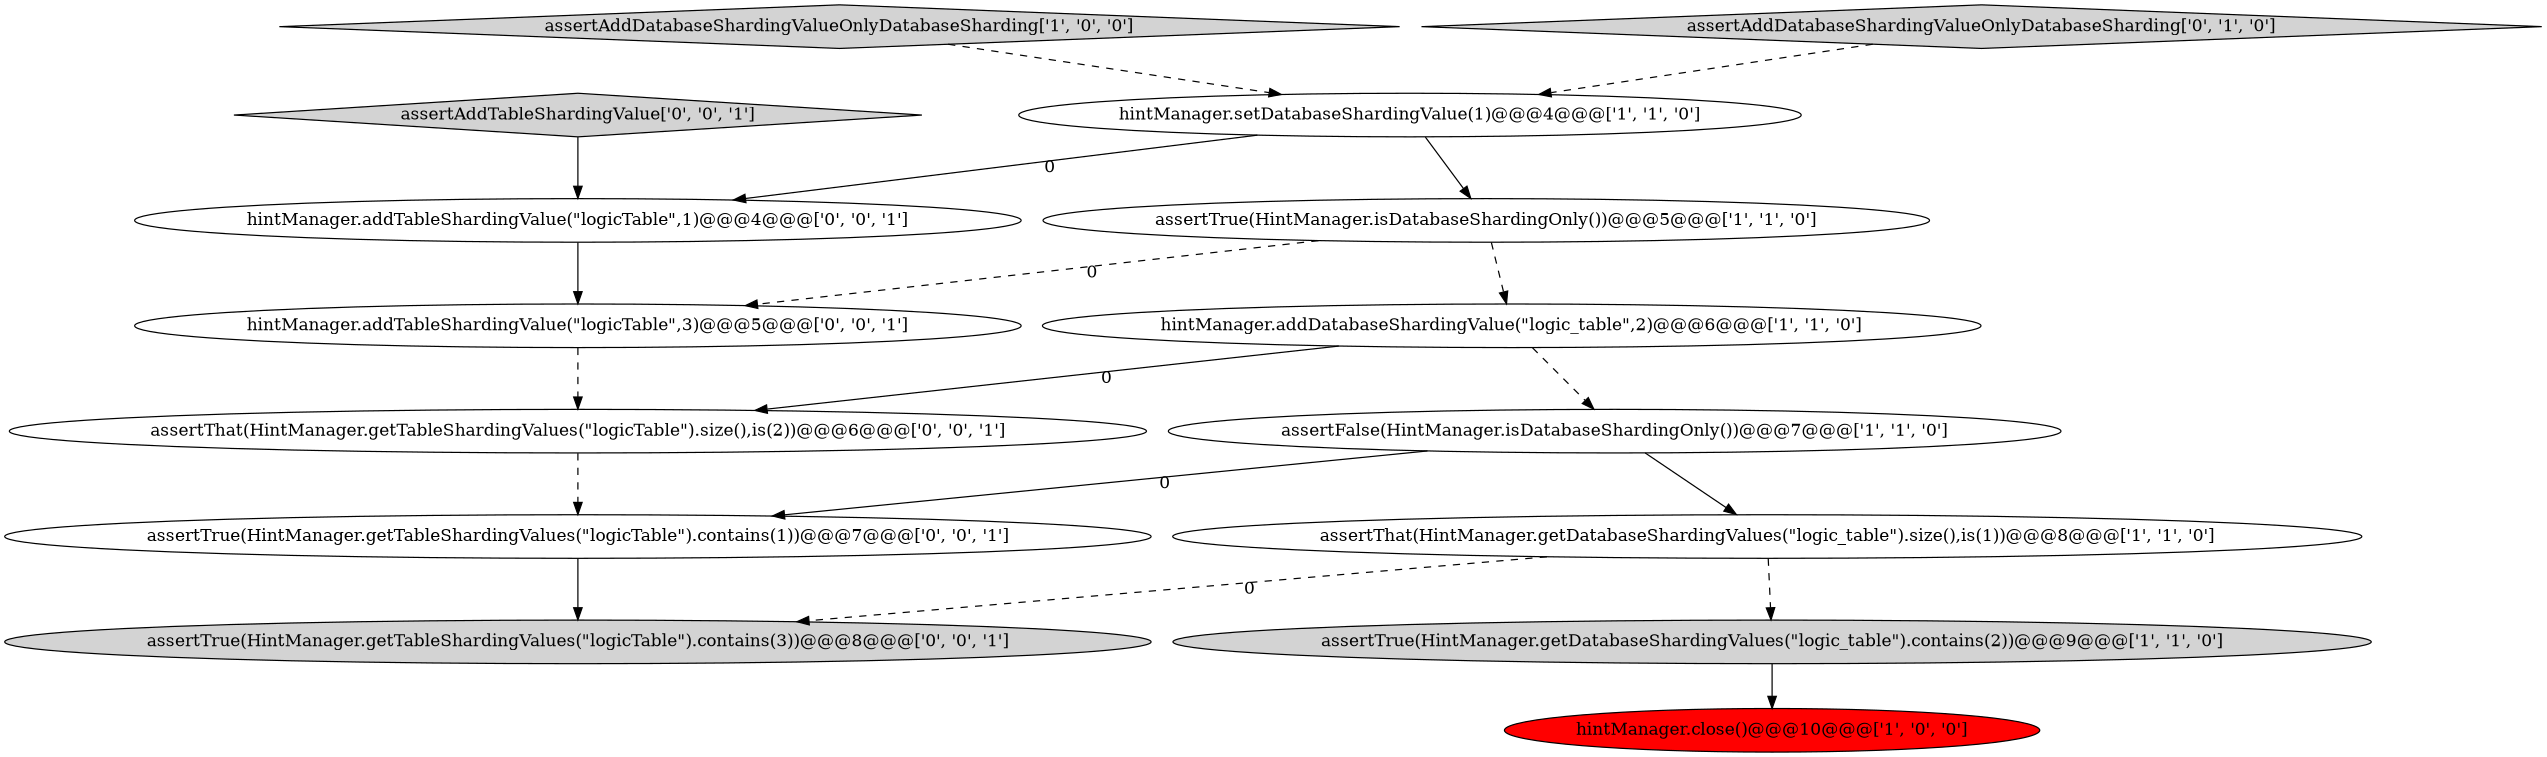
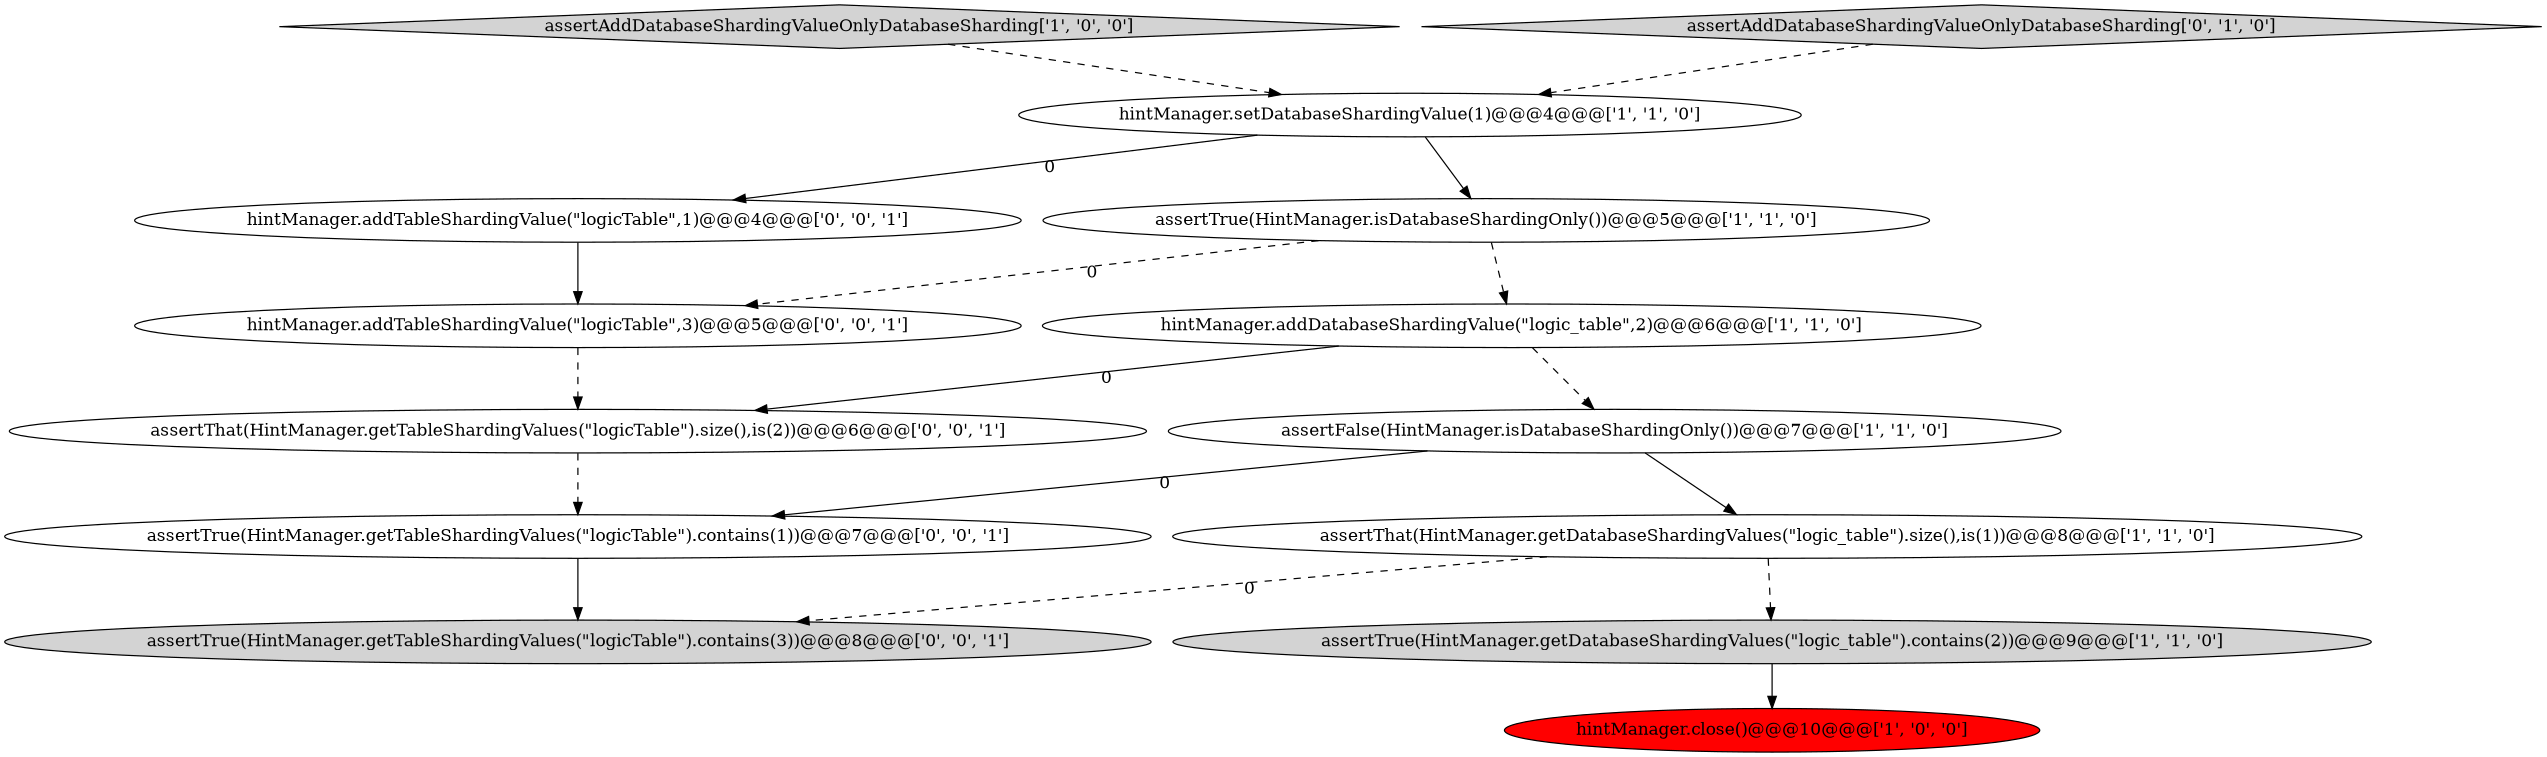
(578, 115) -> none
